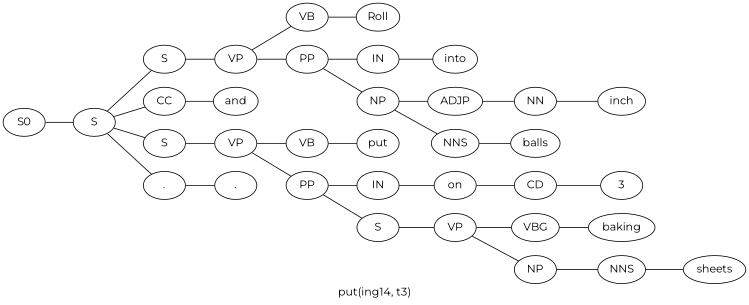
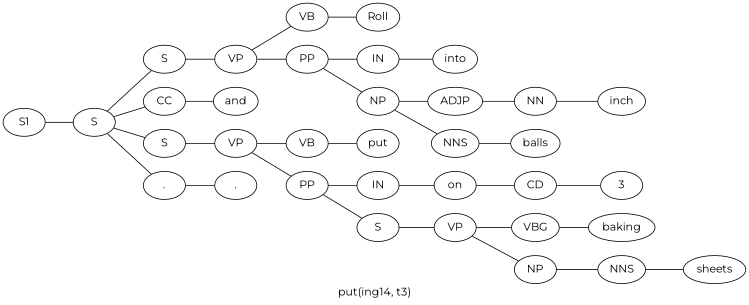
(24, 122) -> (24, 122)
